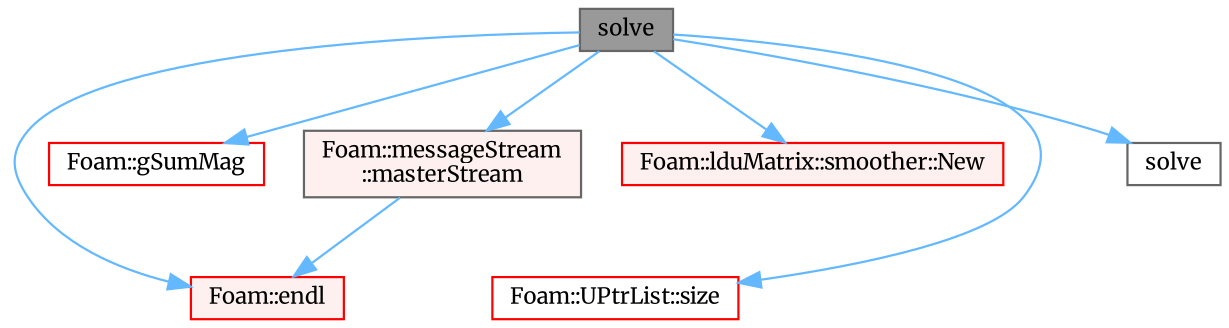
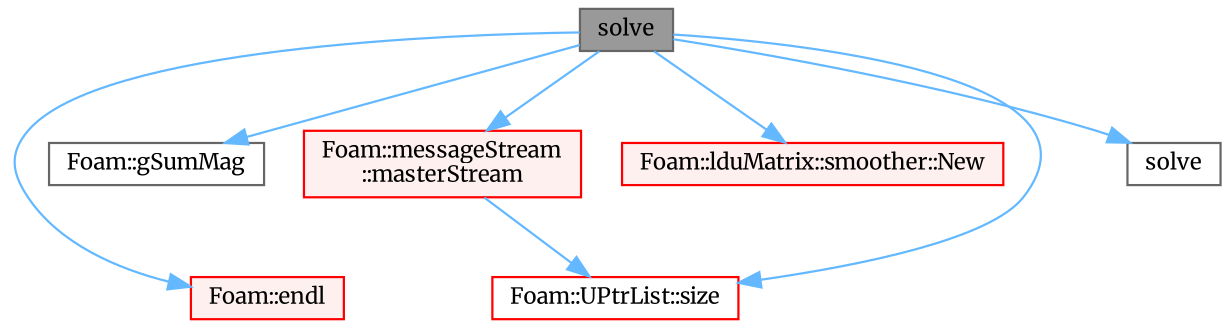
(157, 164) -> (157, 164)
(442, 164) -> (442, 164)
(356, 230) -> (528, 230)
